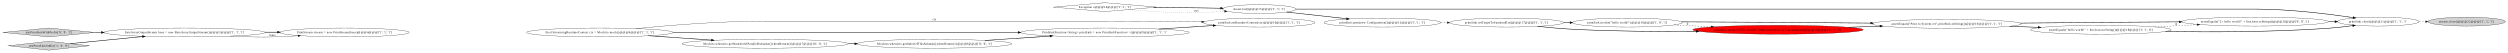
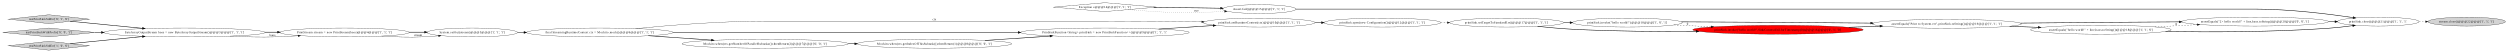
(1316, 15) -> (1318, 23)
none -> (49, 19)
none -> (472, 32)
